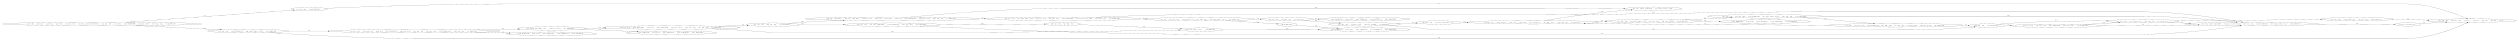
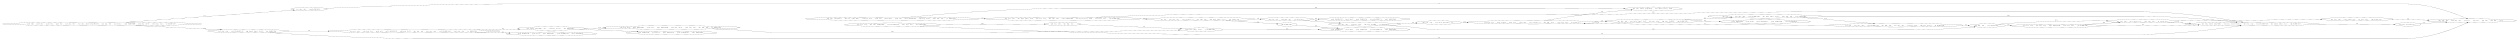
(773, 25) -> none
